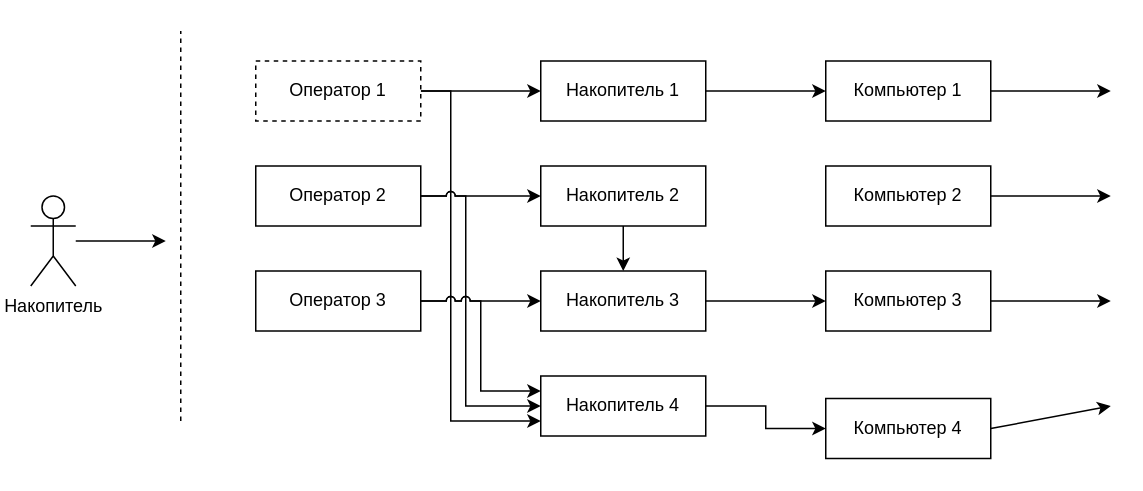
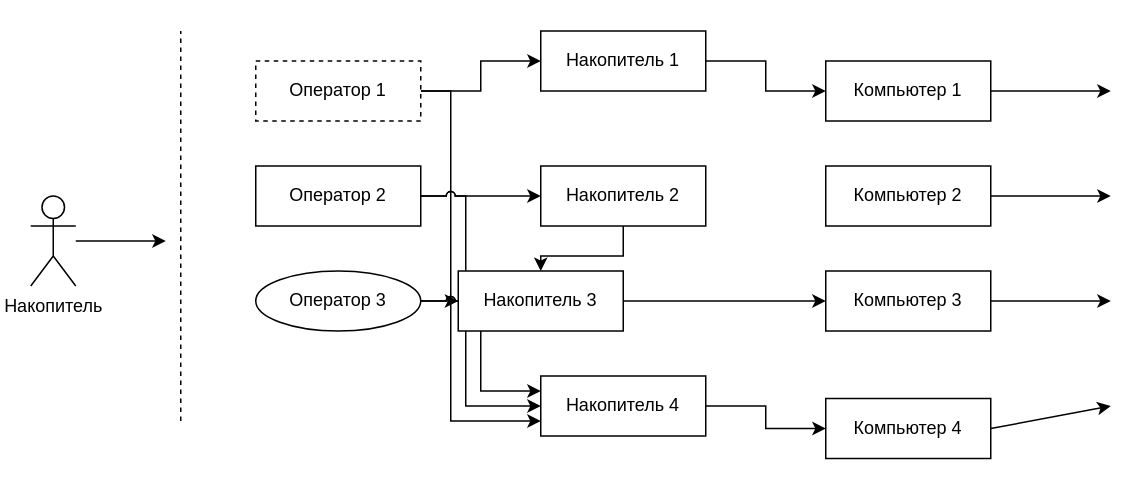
(623, 91) -> (623, 61)
(338, 301) -> (338, 301)
(623, 301) -> (541, 301)
